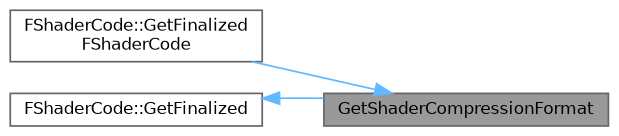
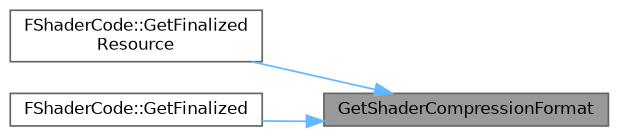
(136, 36) -> (136, 36)
(302, 98) -> (284, 121)
